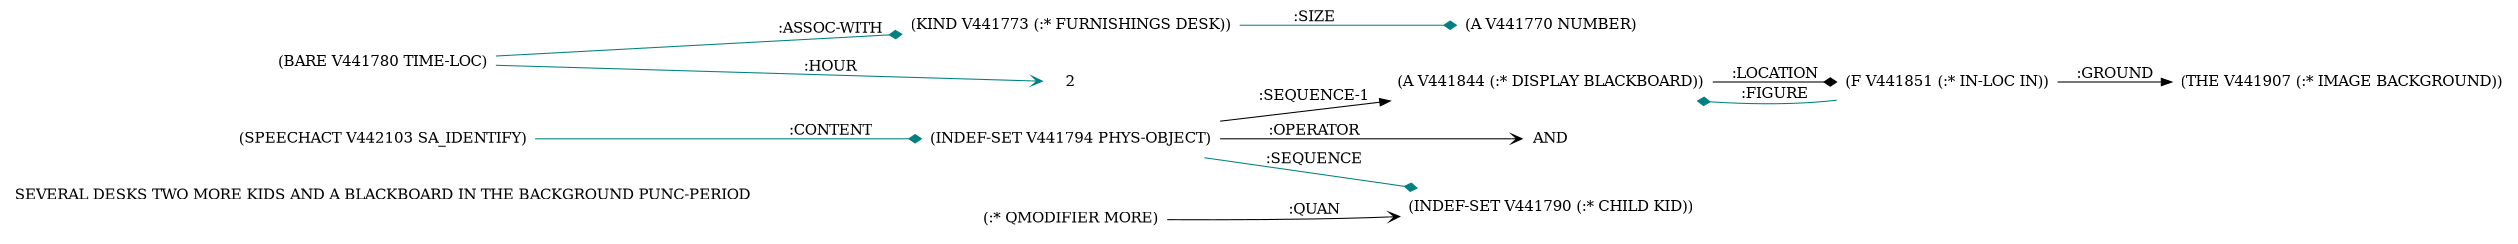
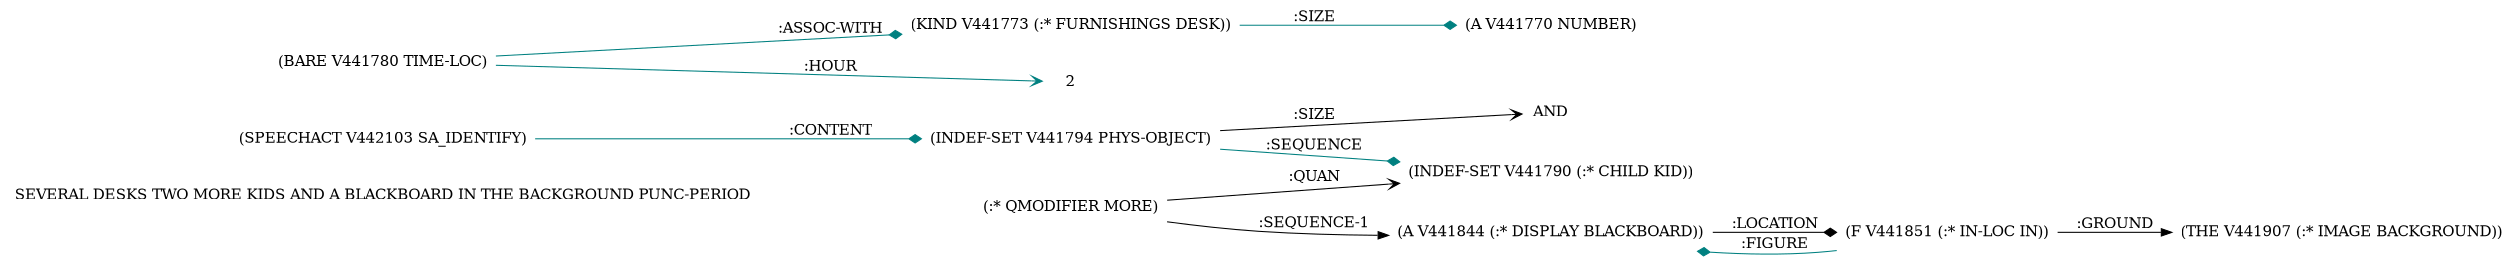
(1300, 112) -> (1272, 232)
(1314, 131) -> (1314, 115)
